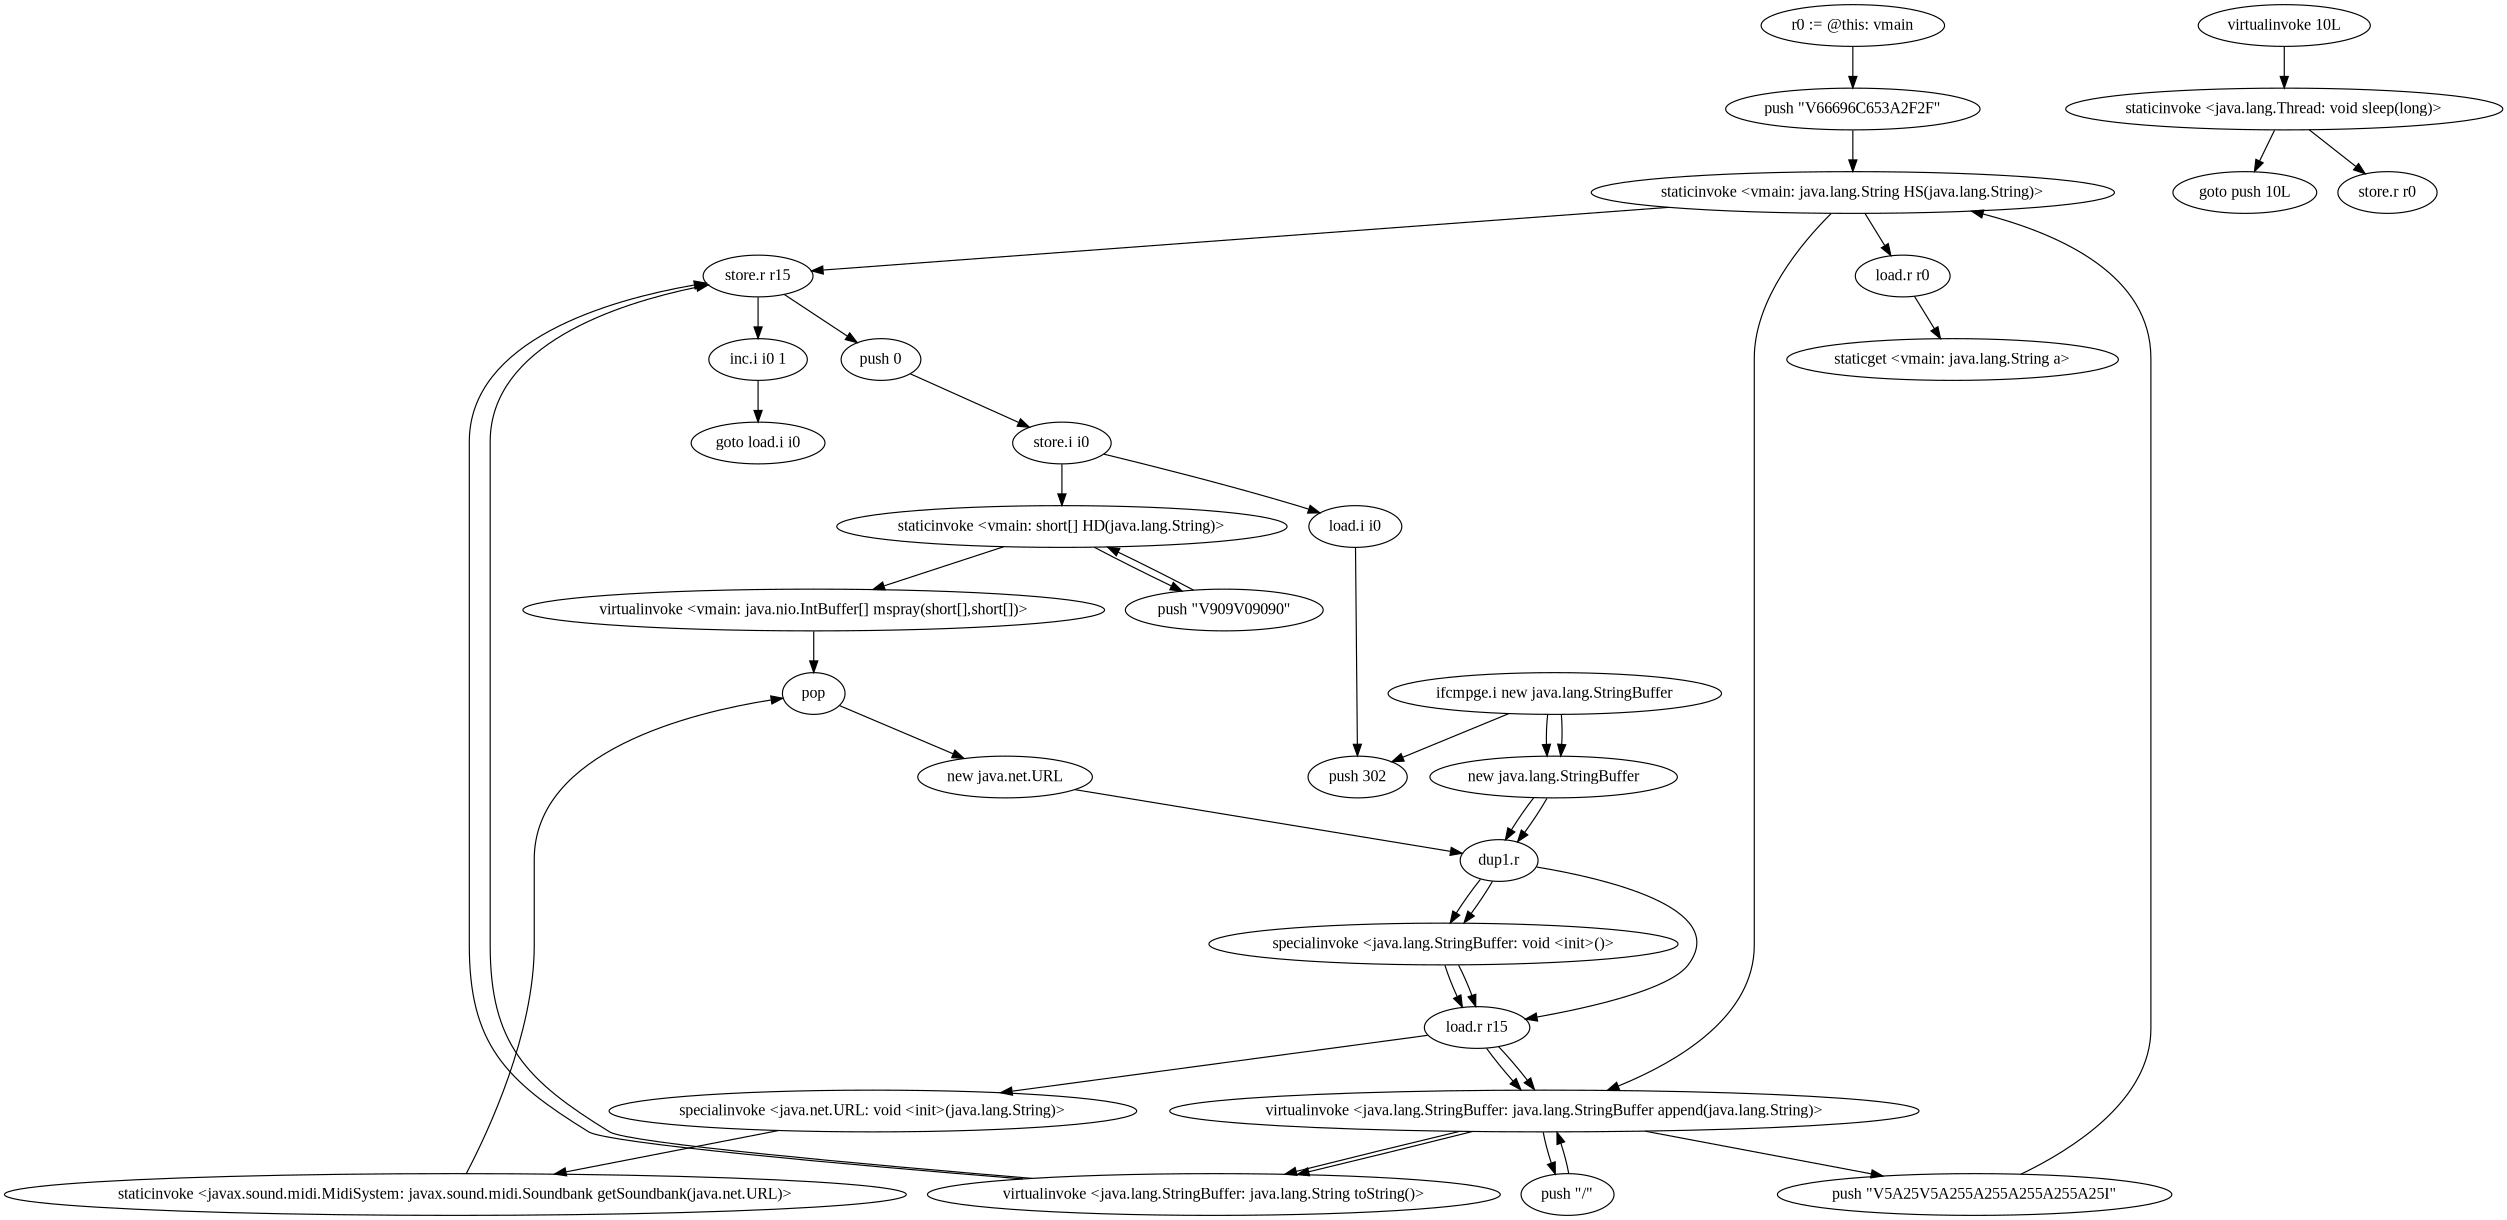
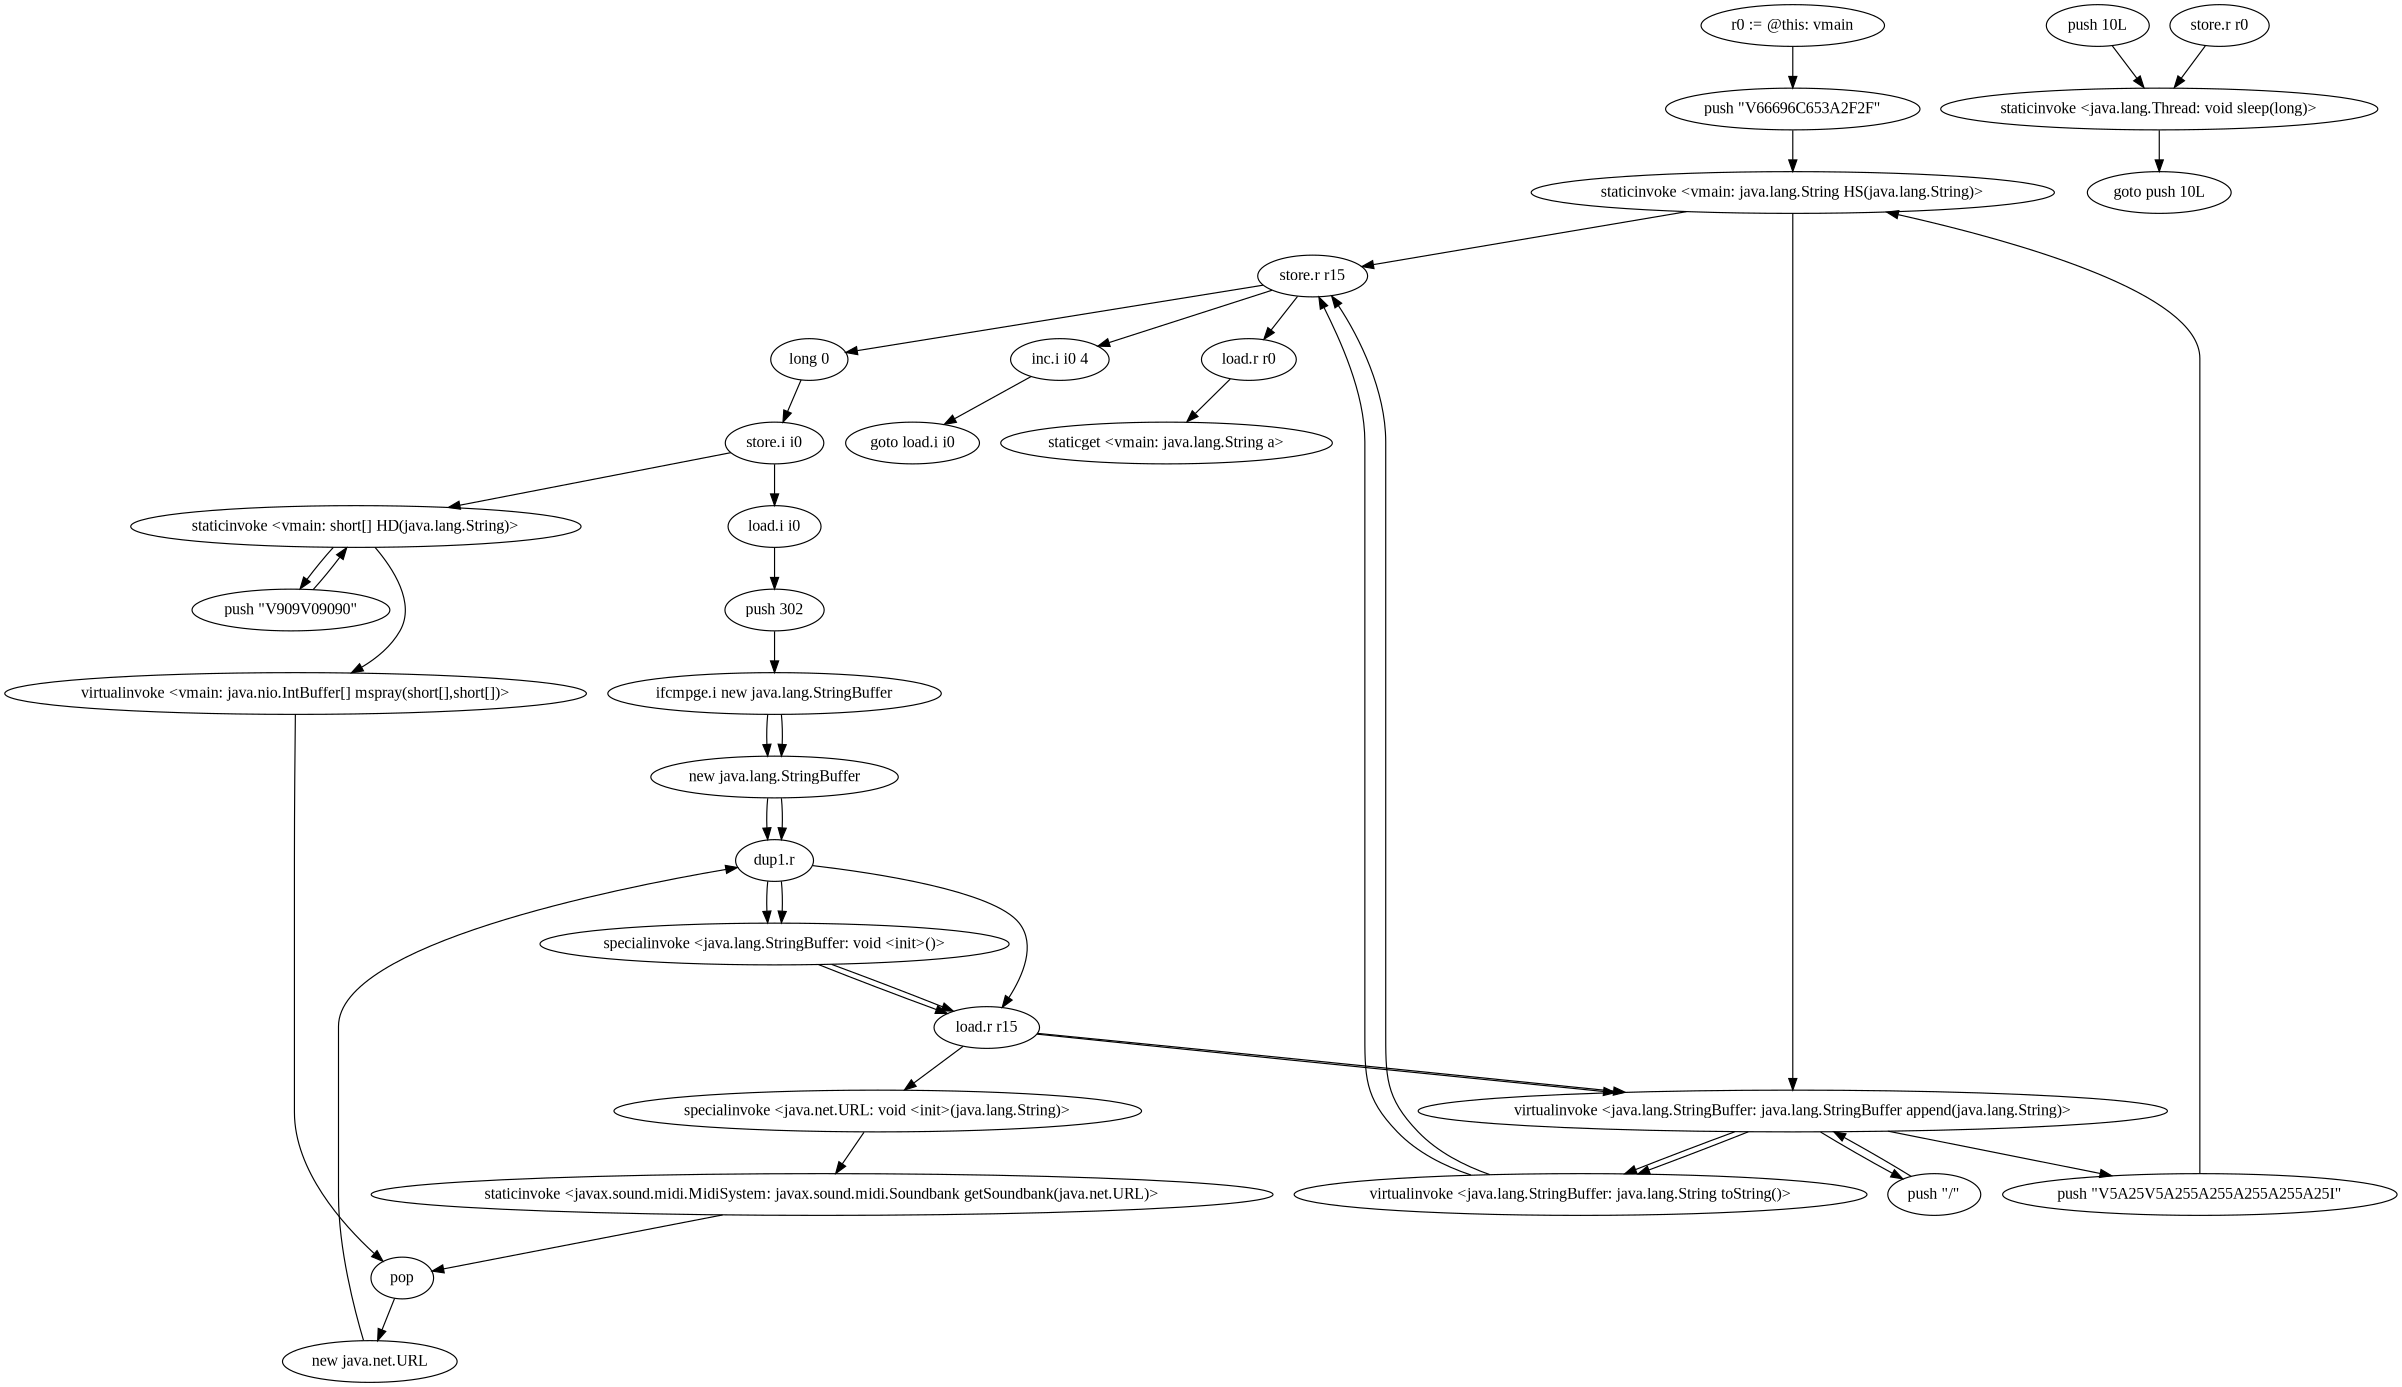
(2284, 26) -> (2098, 26)
(2333, 148) -> (2193, 62)
(1875, 230) -> (1284, 313)
(758, 360) -> (1060, 360)
(881, 360) -> (809, 360)
(1456, 736) -> (775, 646)
